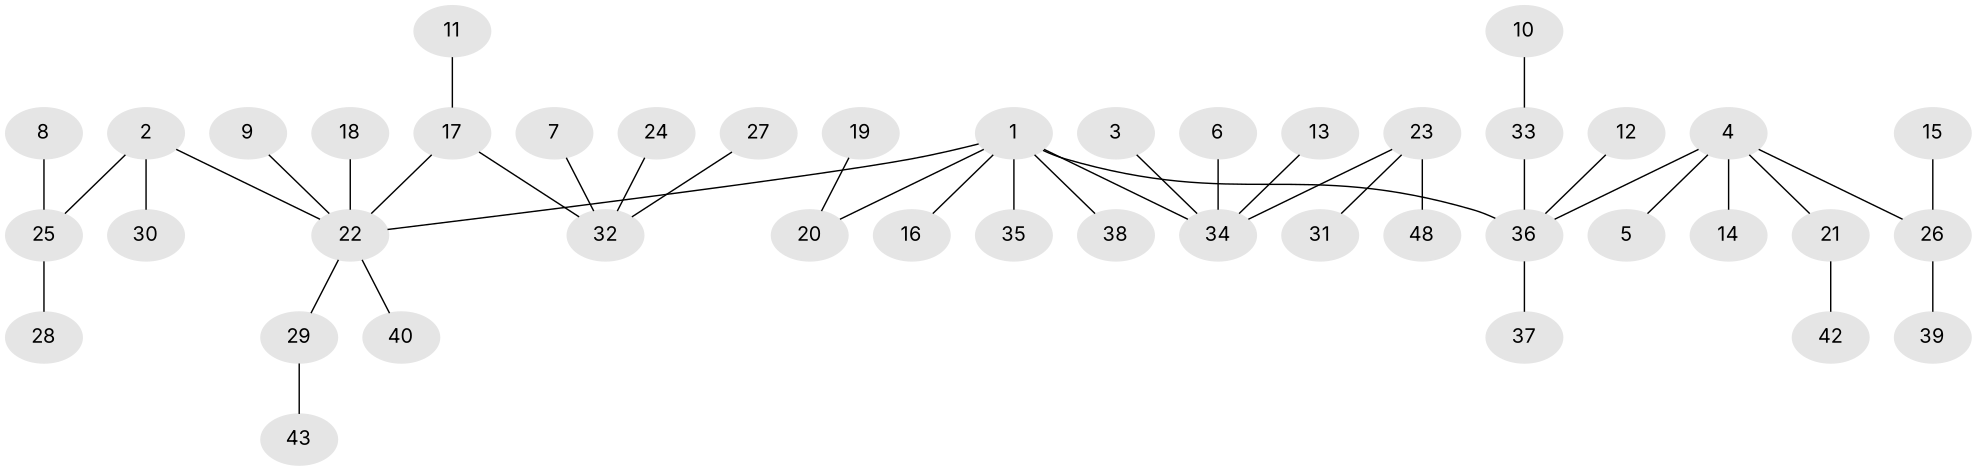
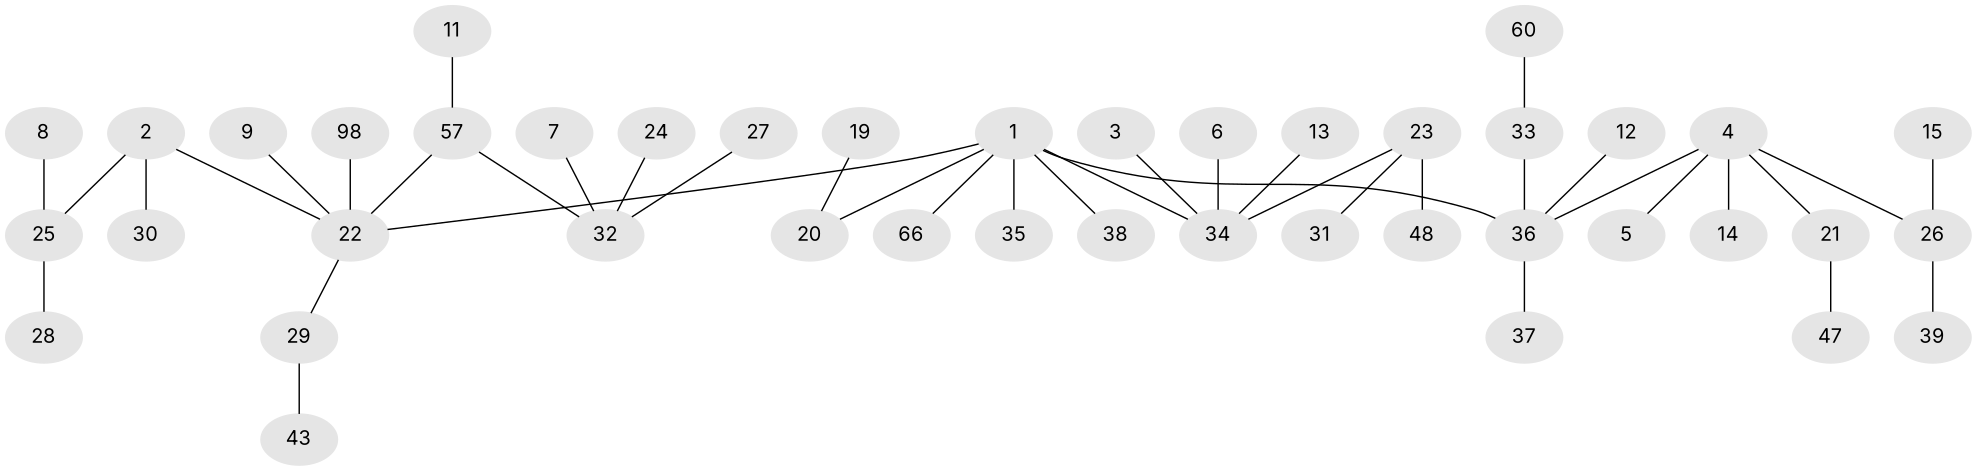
(1524, 31) -> (1524, 31)
(350, 133) -> (350, 133)
(452, 133) -> (452, 133)
(912, 235) -> (912, 235)
(401, 337) -> none
(1831, 337) -> (1831, 337)
